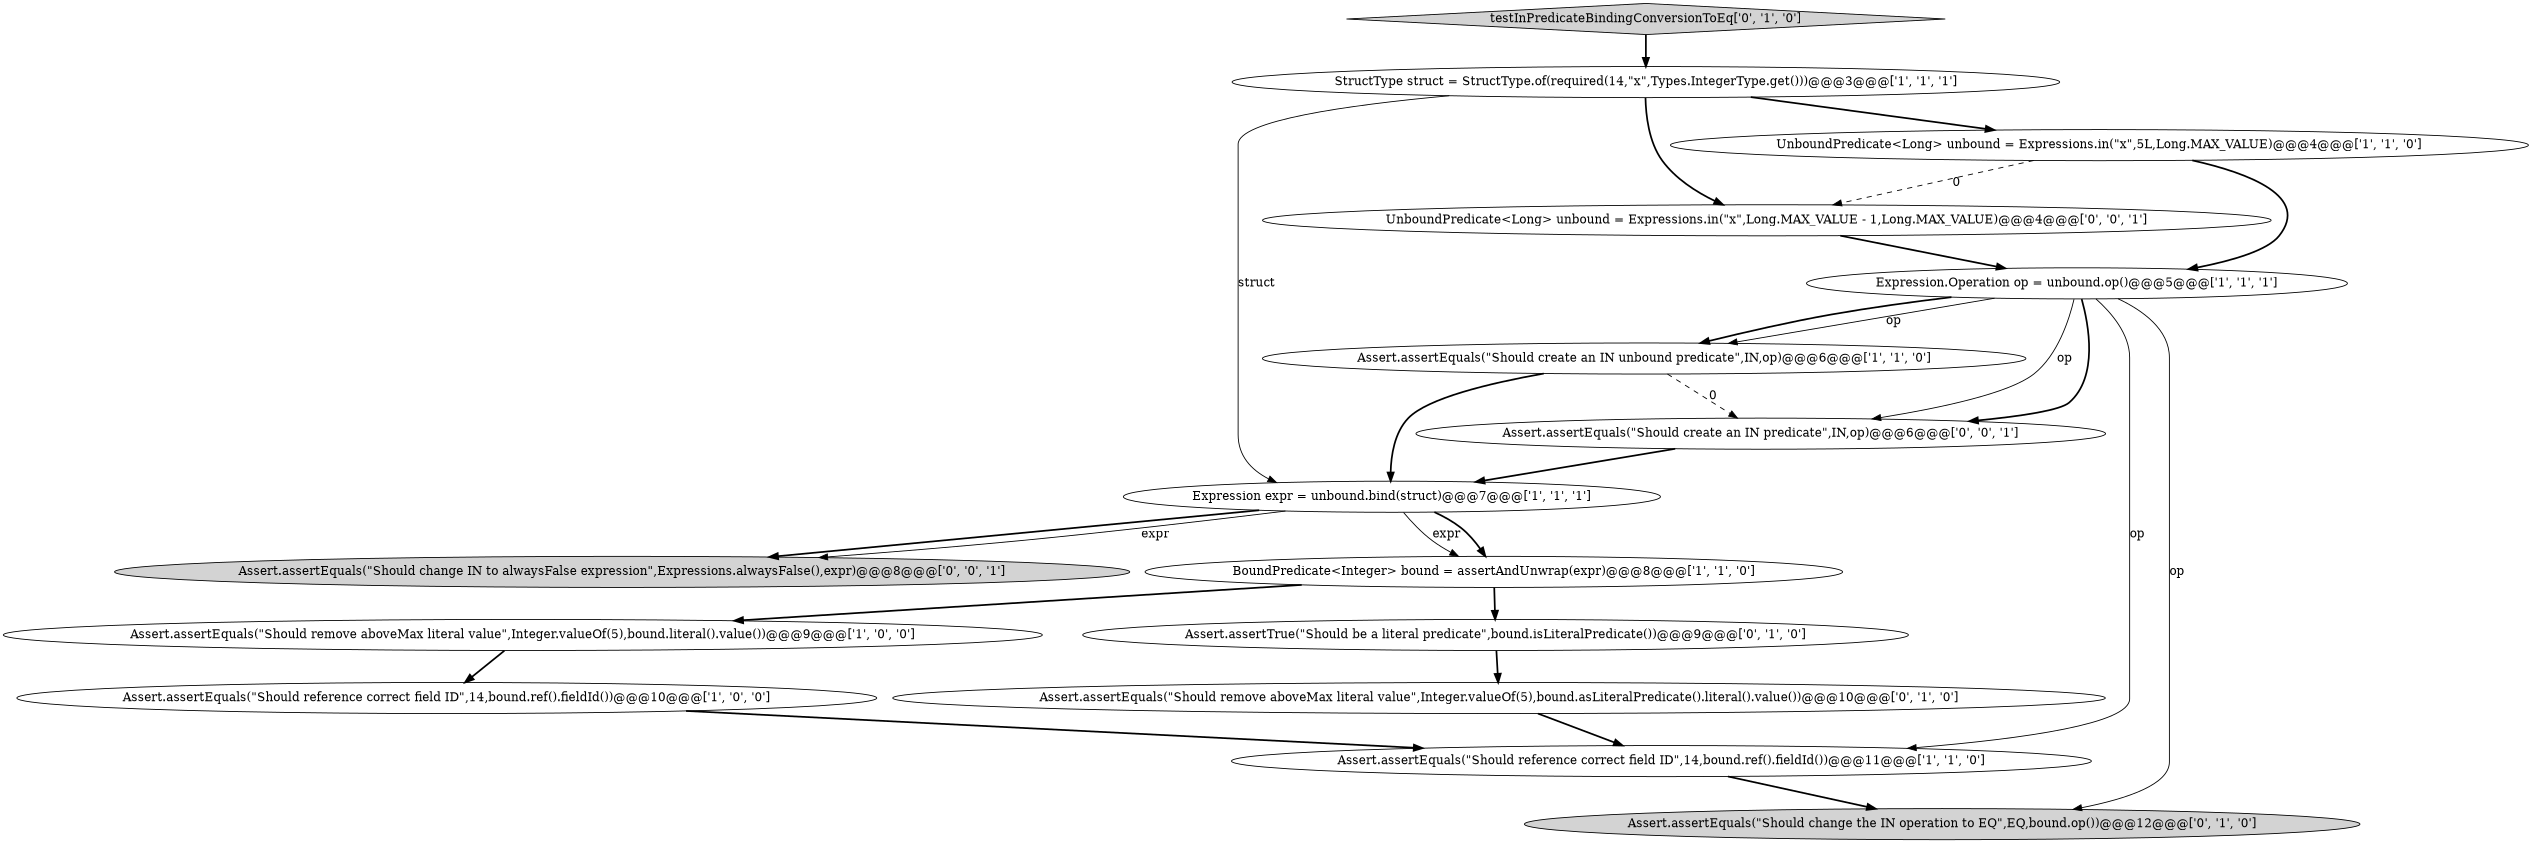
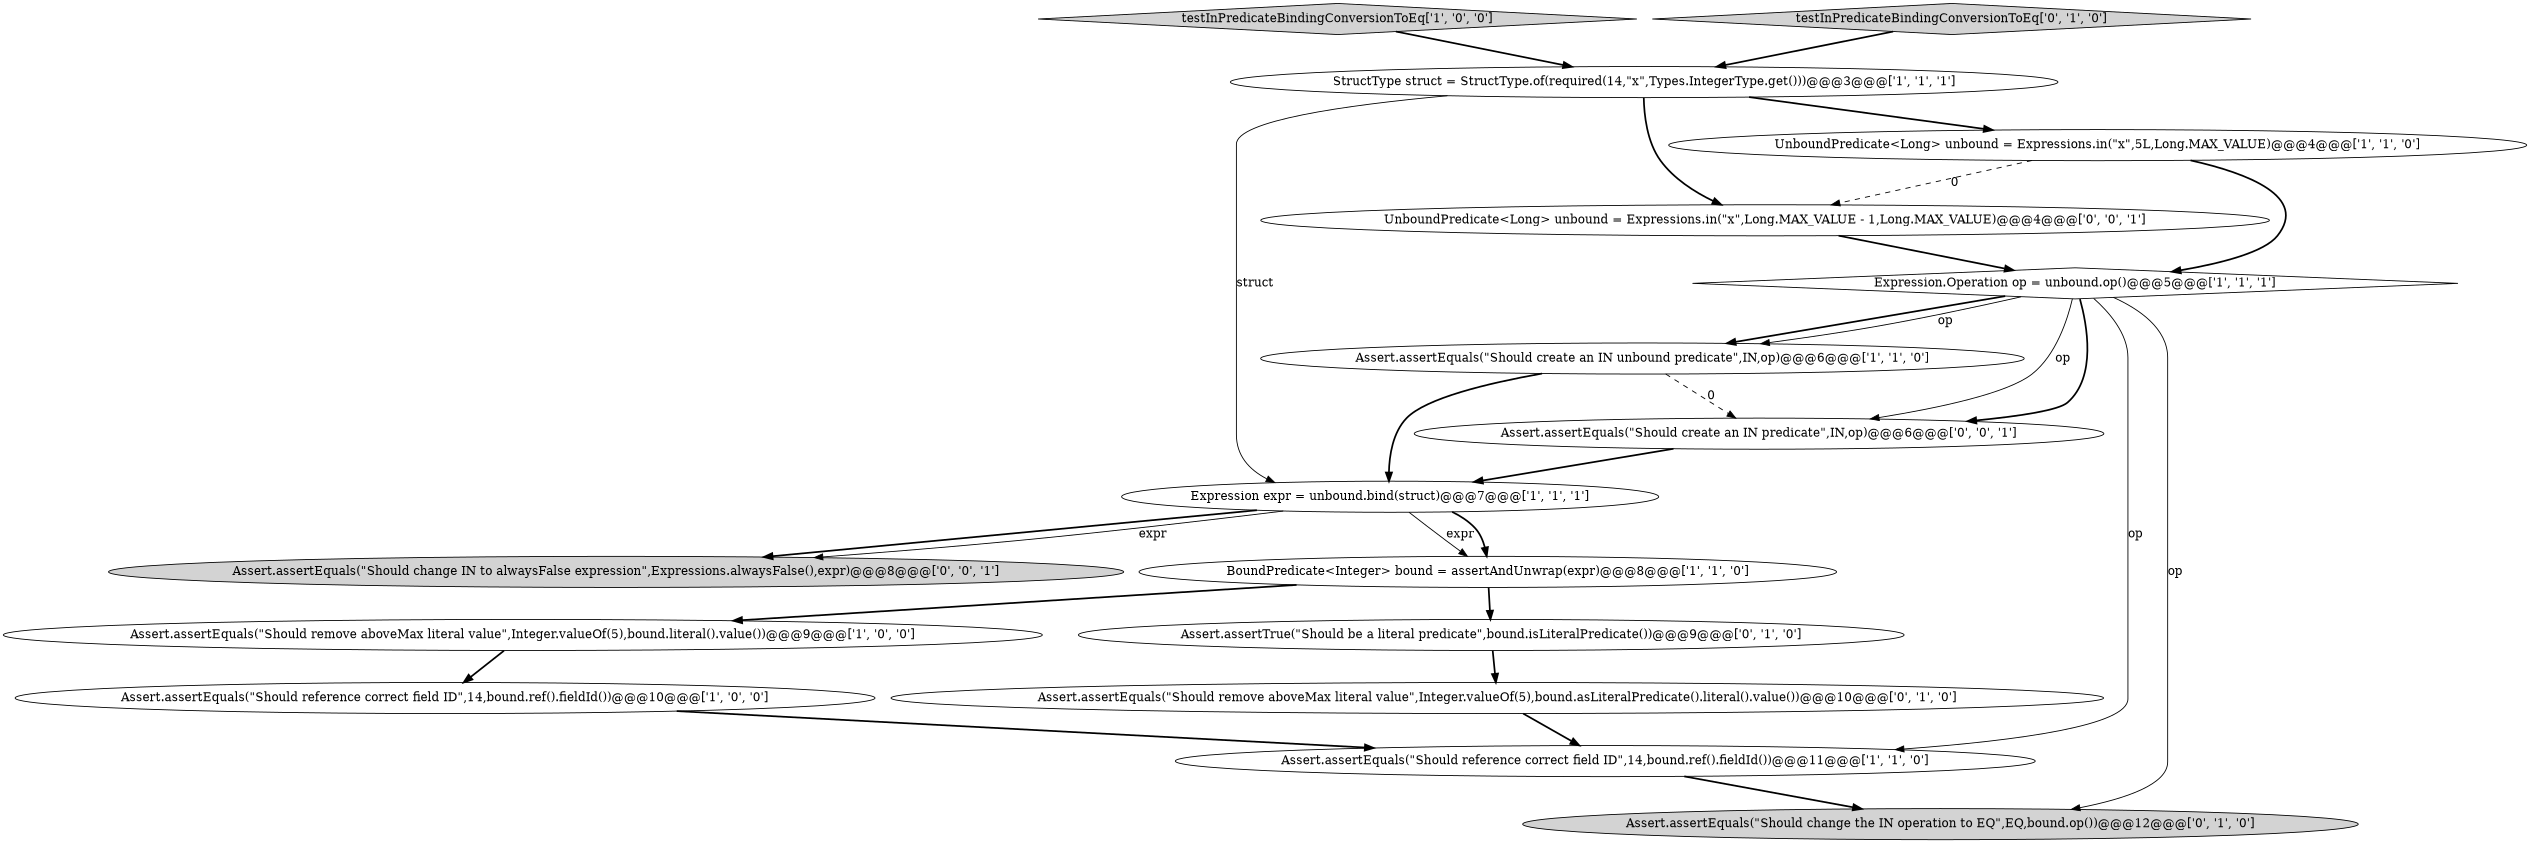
none -> (1337, 19)
(2077, 283) -> (2075, 283)
